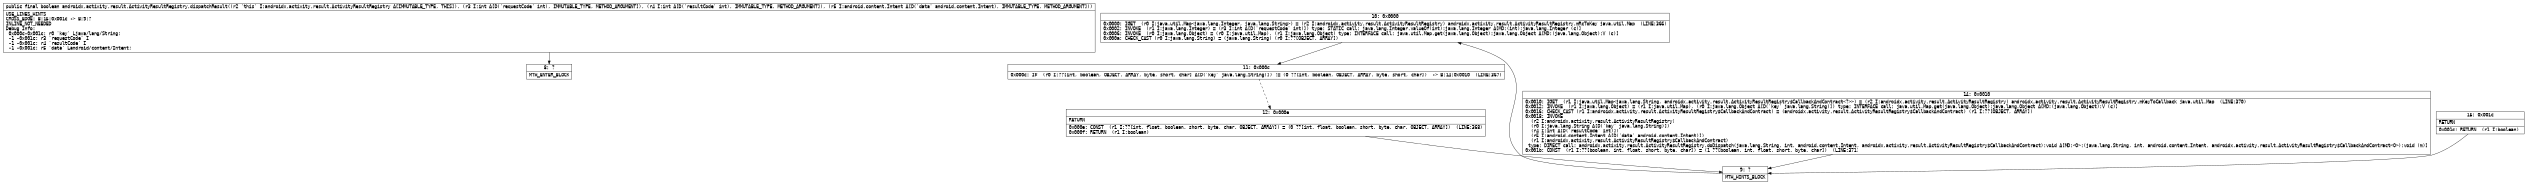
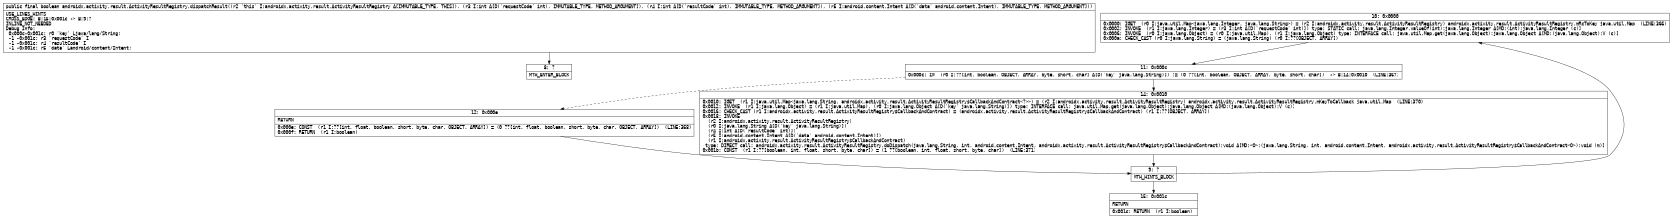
none -> (1154, 83)
(2123, 168) -> (1154, 186)
